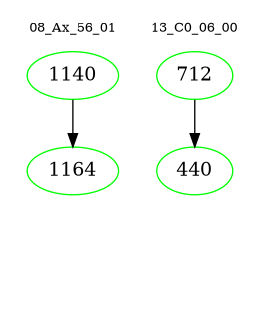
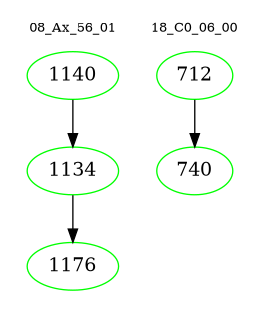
(195, 28) -> (195, 28)
(73, 171) -> (73, 171)
(195, 171) -> (195, 171)
none -> (73, 266)
